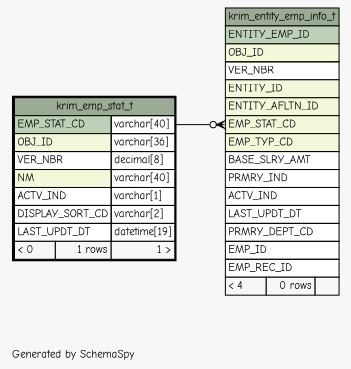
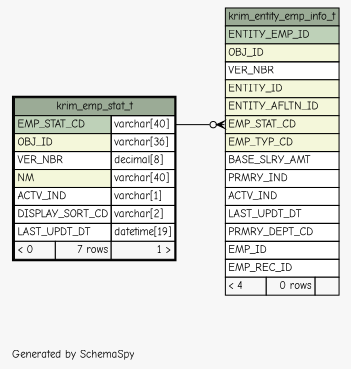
(93, 250) -> (93, 250)
